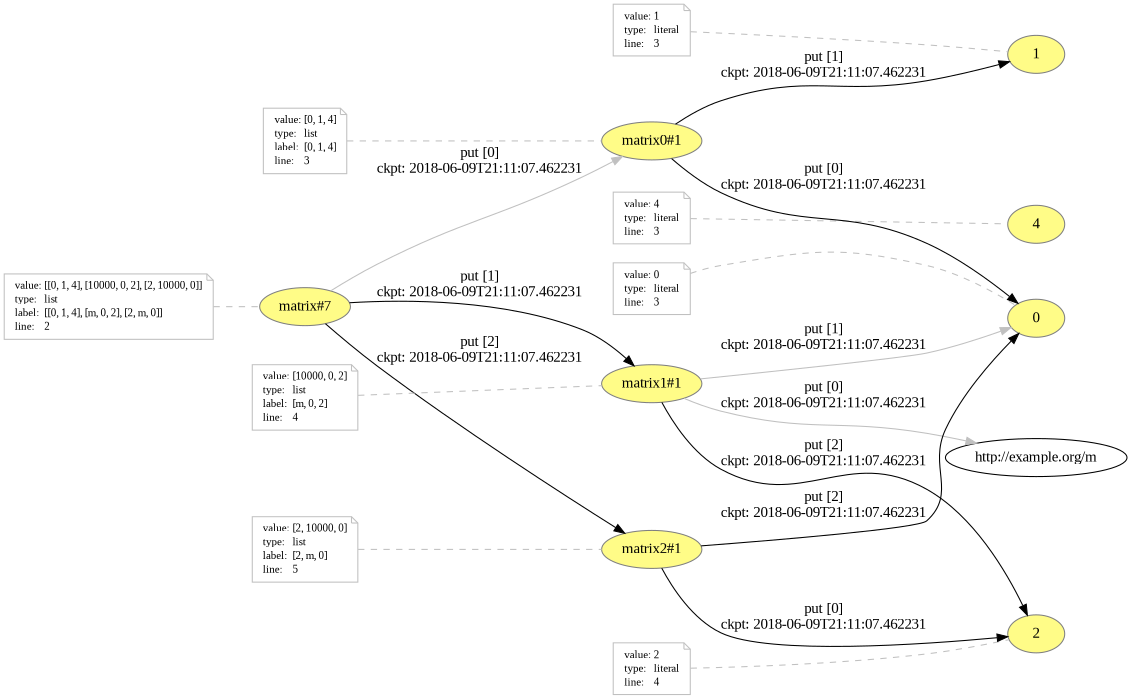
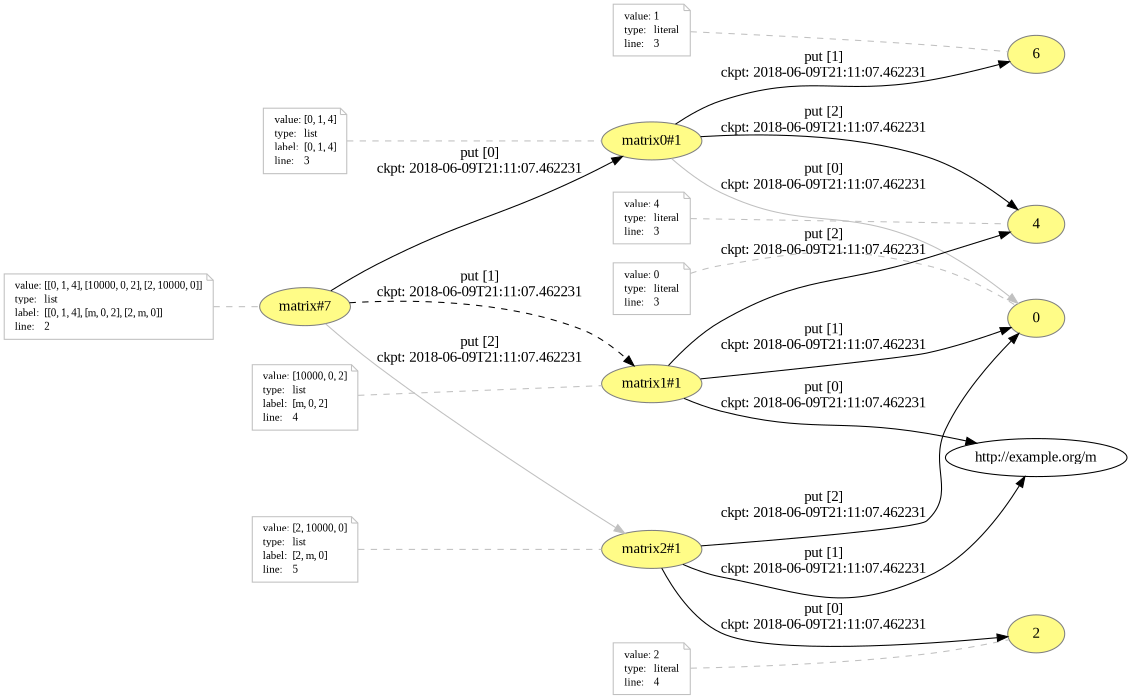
(1036, 54) -> (1036, 54)
none -> (862, 142)
(470, 223) -> (470, 223)
(888, 230) -> (888, 230)
(494, 308) -> (494, 308)
(852, 363) -> (852, 363)
(824, 425) -> (824, 425)
(467, 430) -> (467, 430)
(855, 474) -> (825, 282)
none -> (870, 595)
